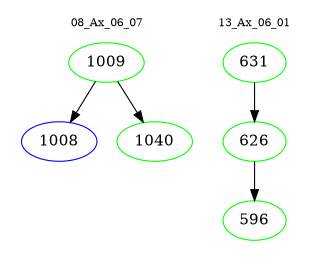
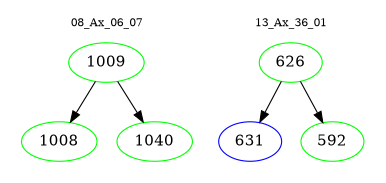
(255, 24) -> (291, 24)
(255, 63) -> (250, 142)
(255, 97) -> (273, 97)
(59, 142) -> (59, 142)
(255, 221) -> (332, 142)
